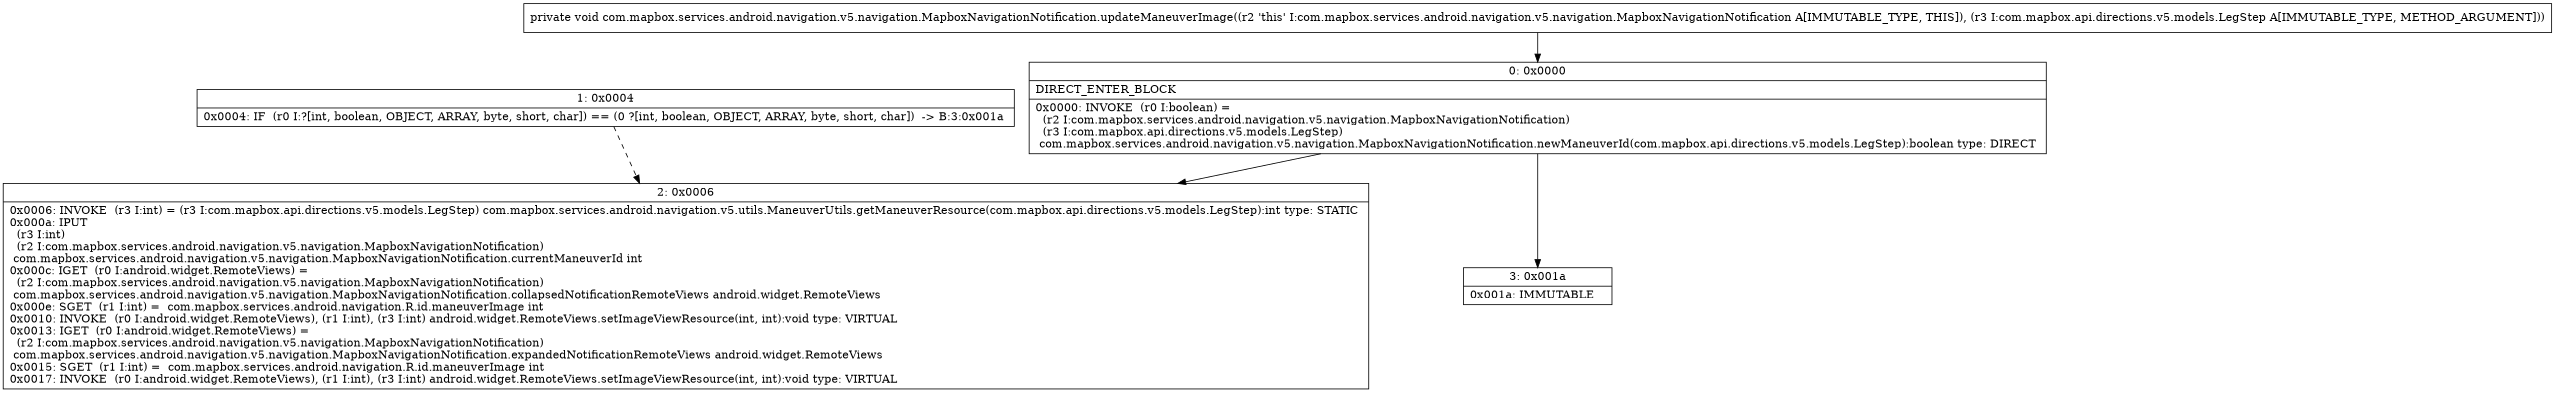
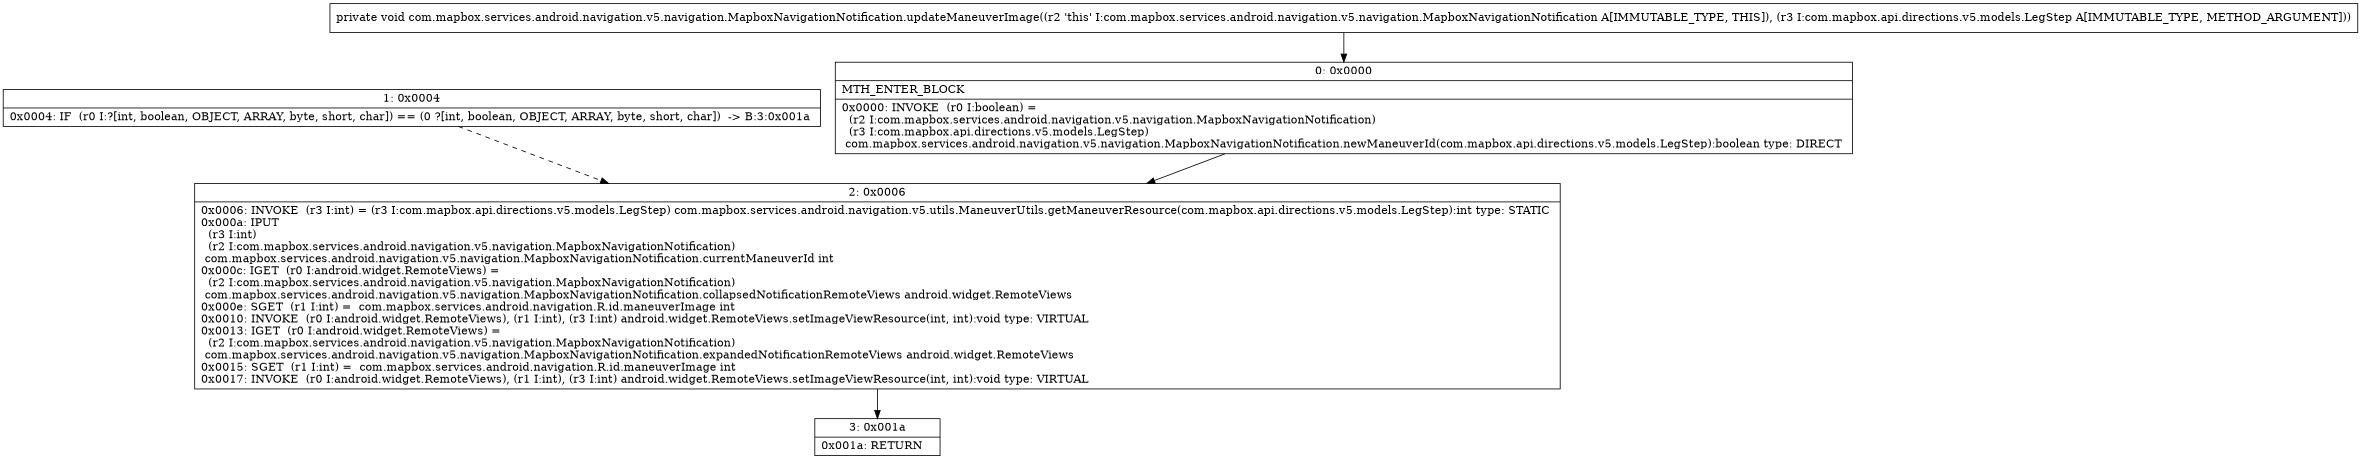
(1106, 90) -> (904, 90)
(1538, 207) -> (877, 400)
(1538, 295) -> (877, 446)
